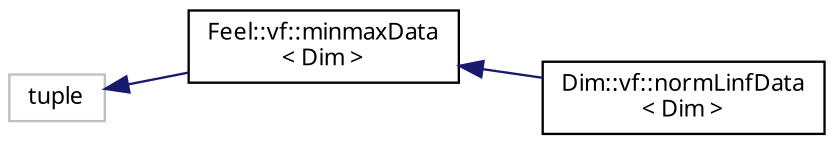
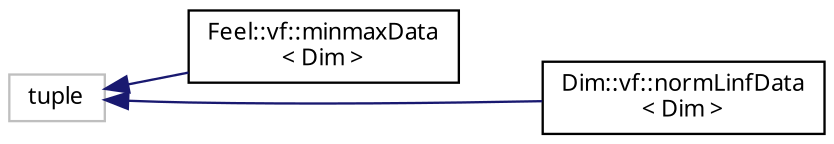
(513, 73) -> (335, 103)
